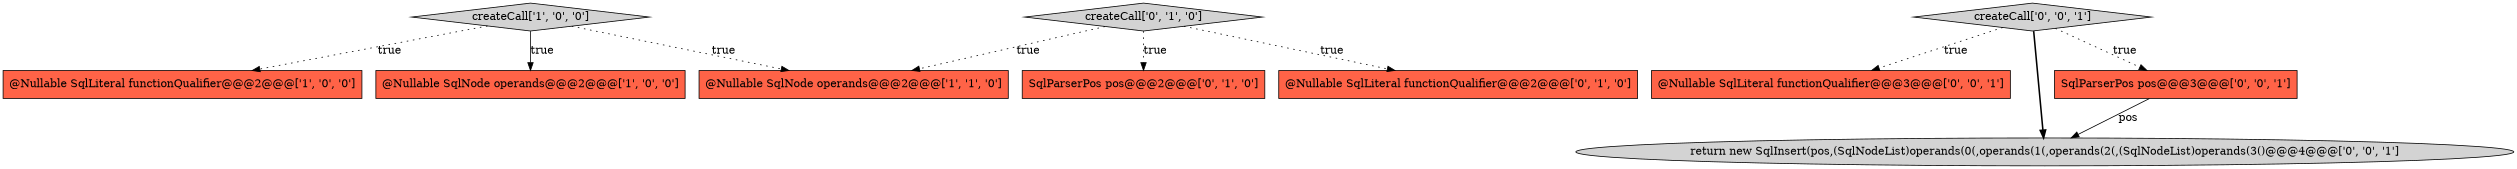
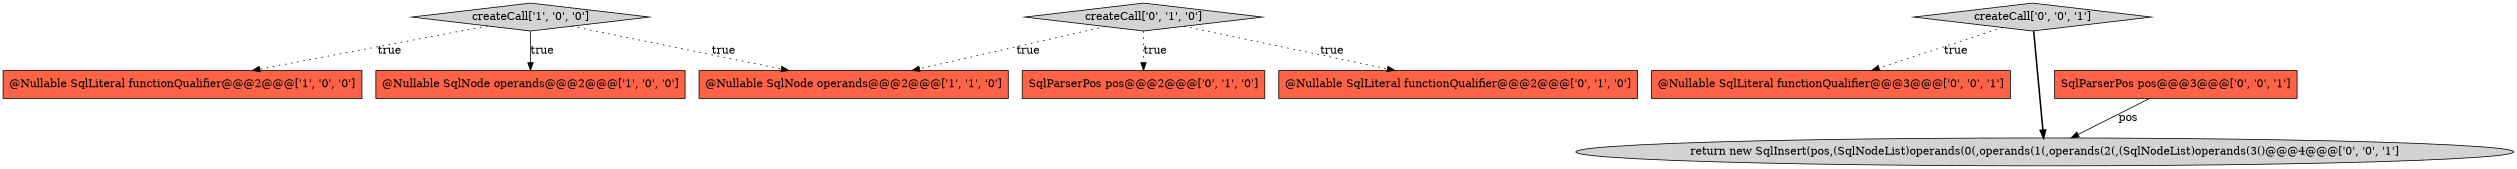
(2098, 48) -> none
